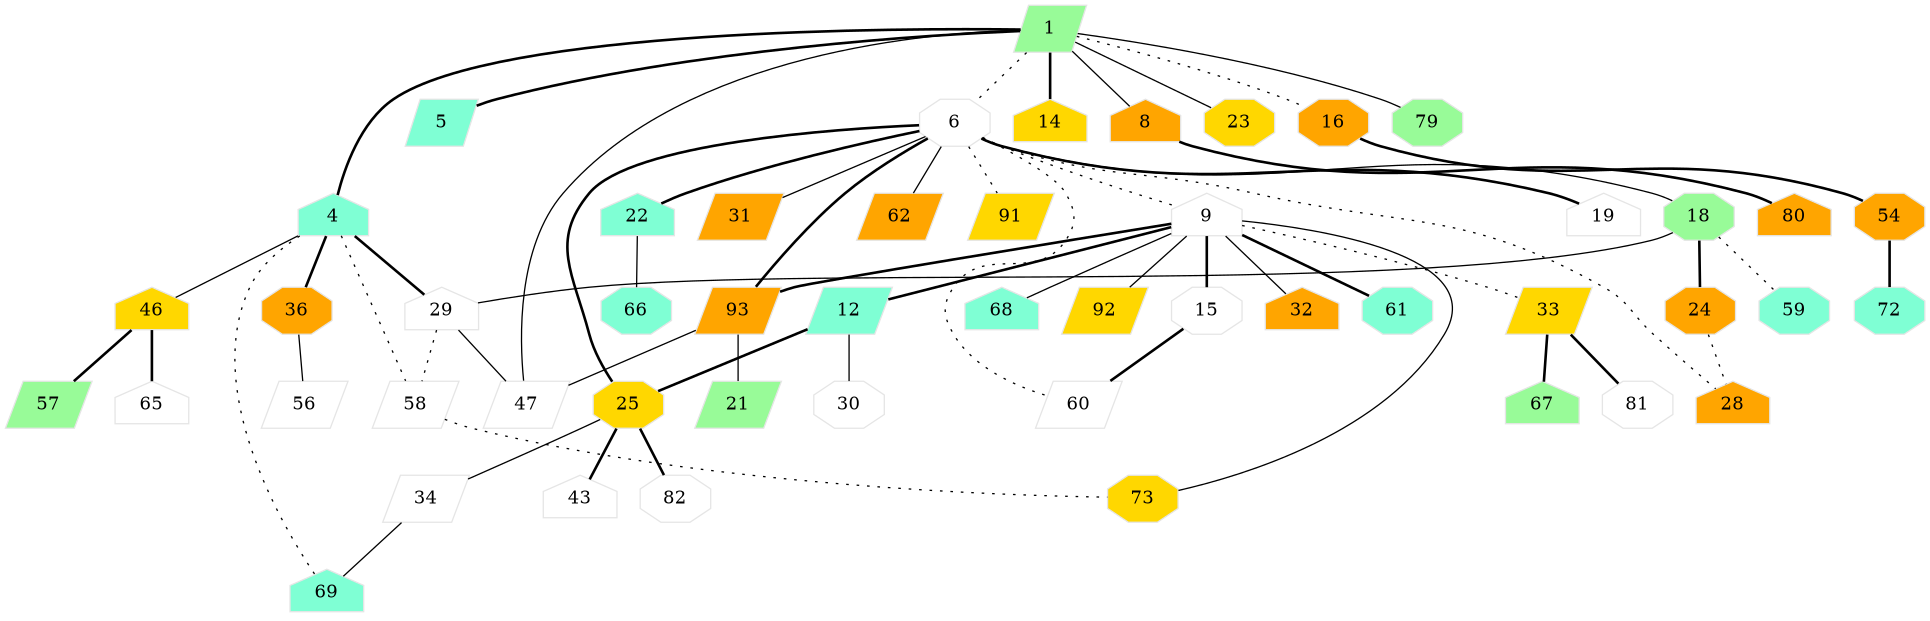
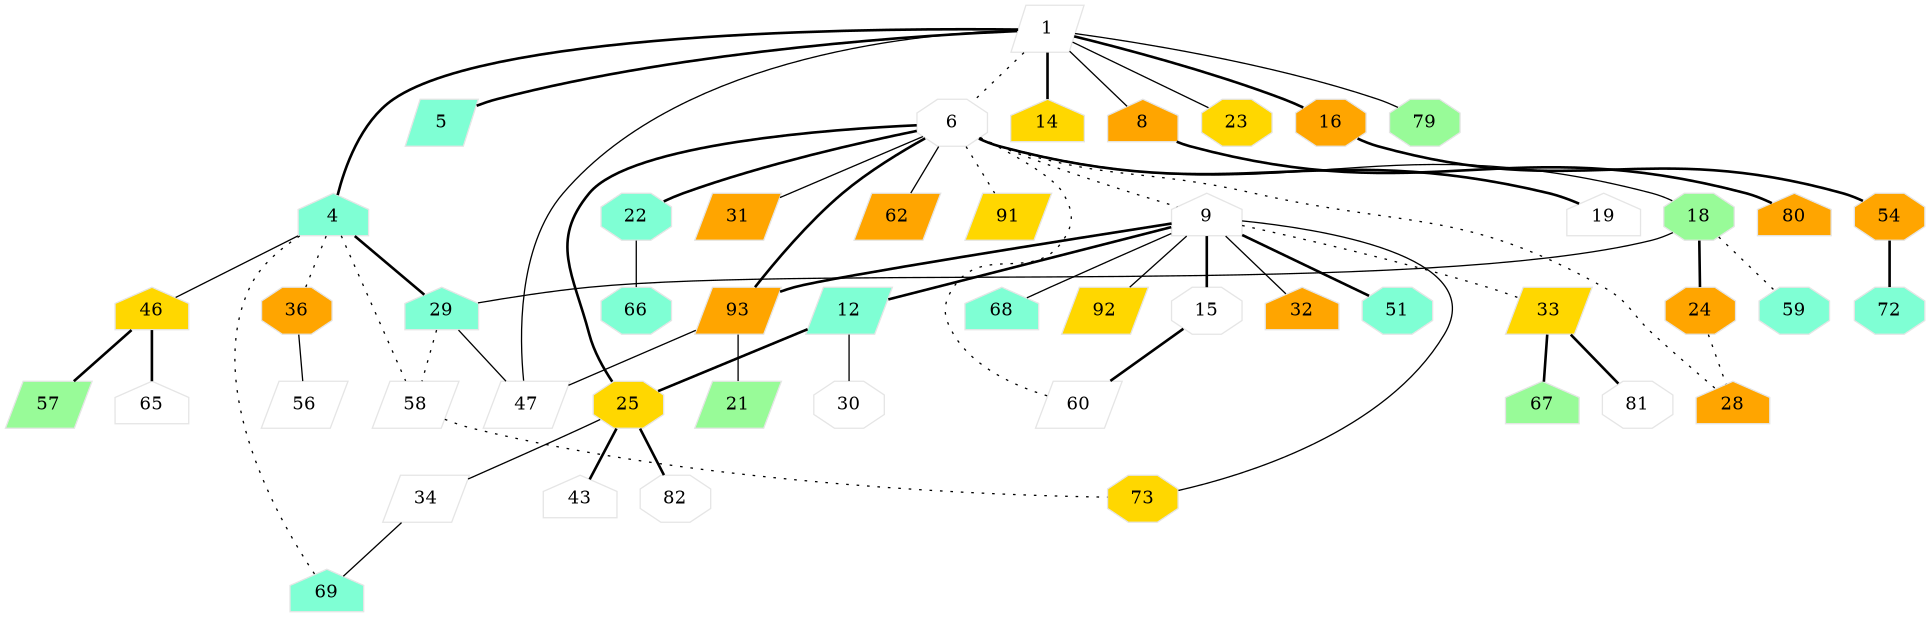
(1050, 29) -> (1048, 29)
(1193, 68) -> (1190, 68)
(638, 217) -> (636, 217)
(316, 262) -> (316, 262)
(442, 311) -> (442, 311)
(1397, 311) -> (1397, 311)
